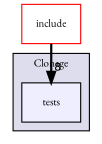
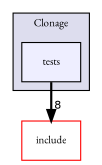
(51, 60) -> (51, 97)
